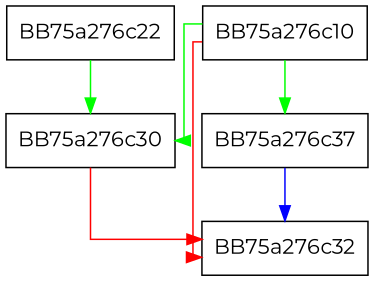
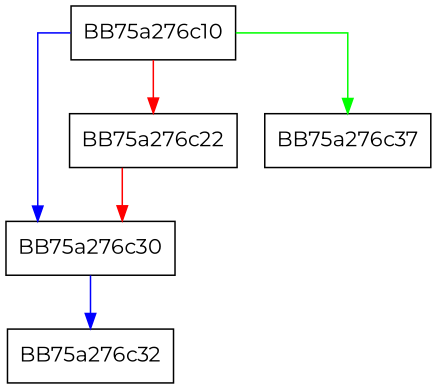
(184, 73) -> (38, 103)
(90, 79) -> (122, 187)
(193, 145) -> (153, 79)
(285, 187) -> none
(103, 239) -> (90, 294)
